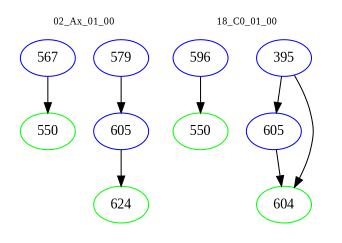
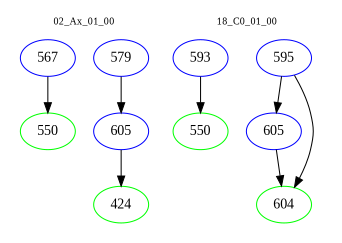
(201, 58) -> (201, 58)
(284, 58) -> (284, 58)
(121, 205) -> (121, 205)
